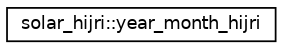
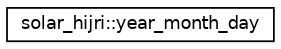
(141, 25) -> (140, 25)
